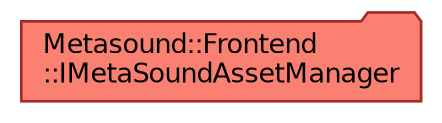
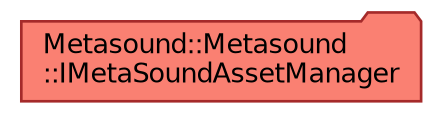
(221, 61) -> (221, 61)
